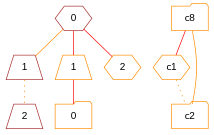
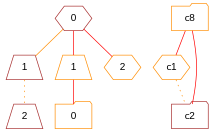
(197, 67) -> (197, 67)
(190, 116) -> (190, 116)
